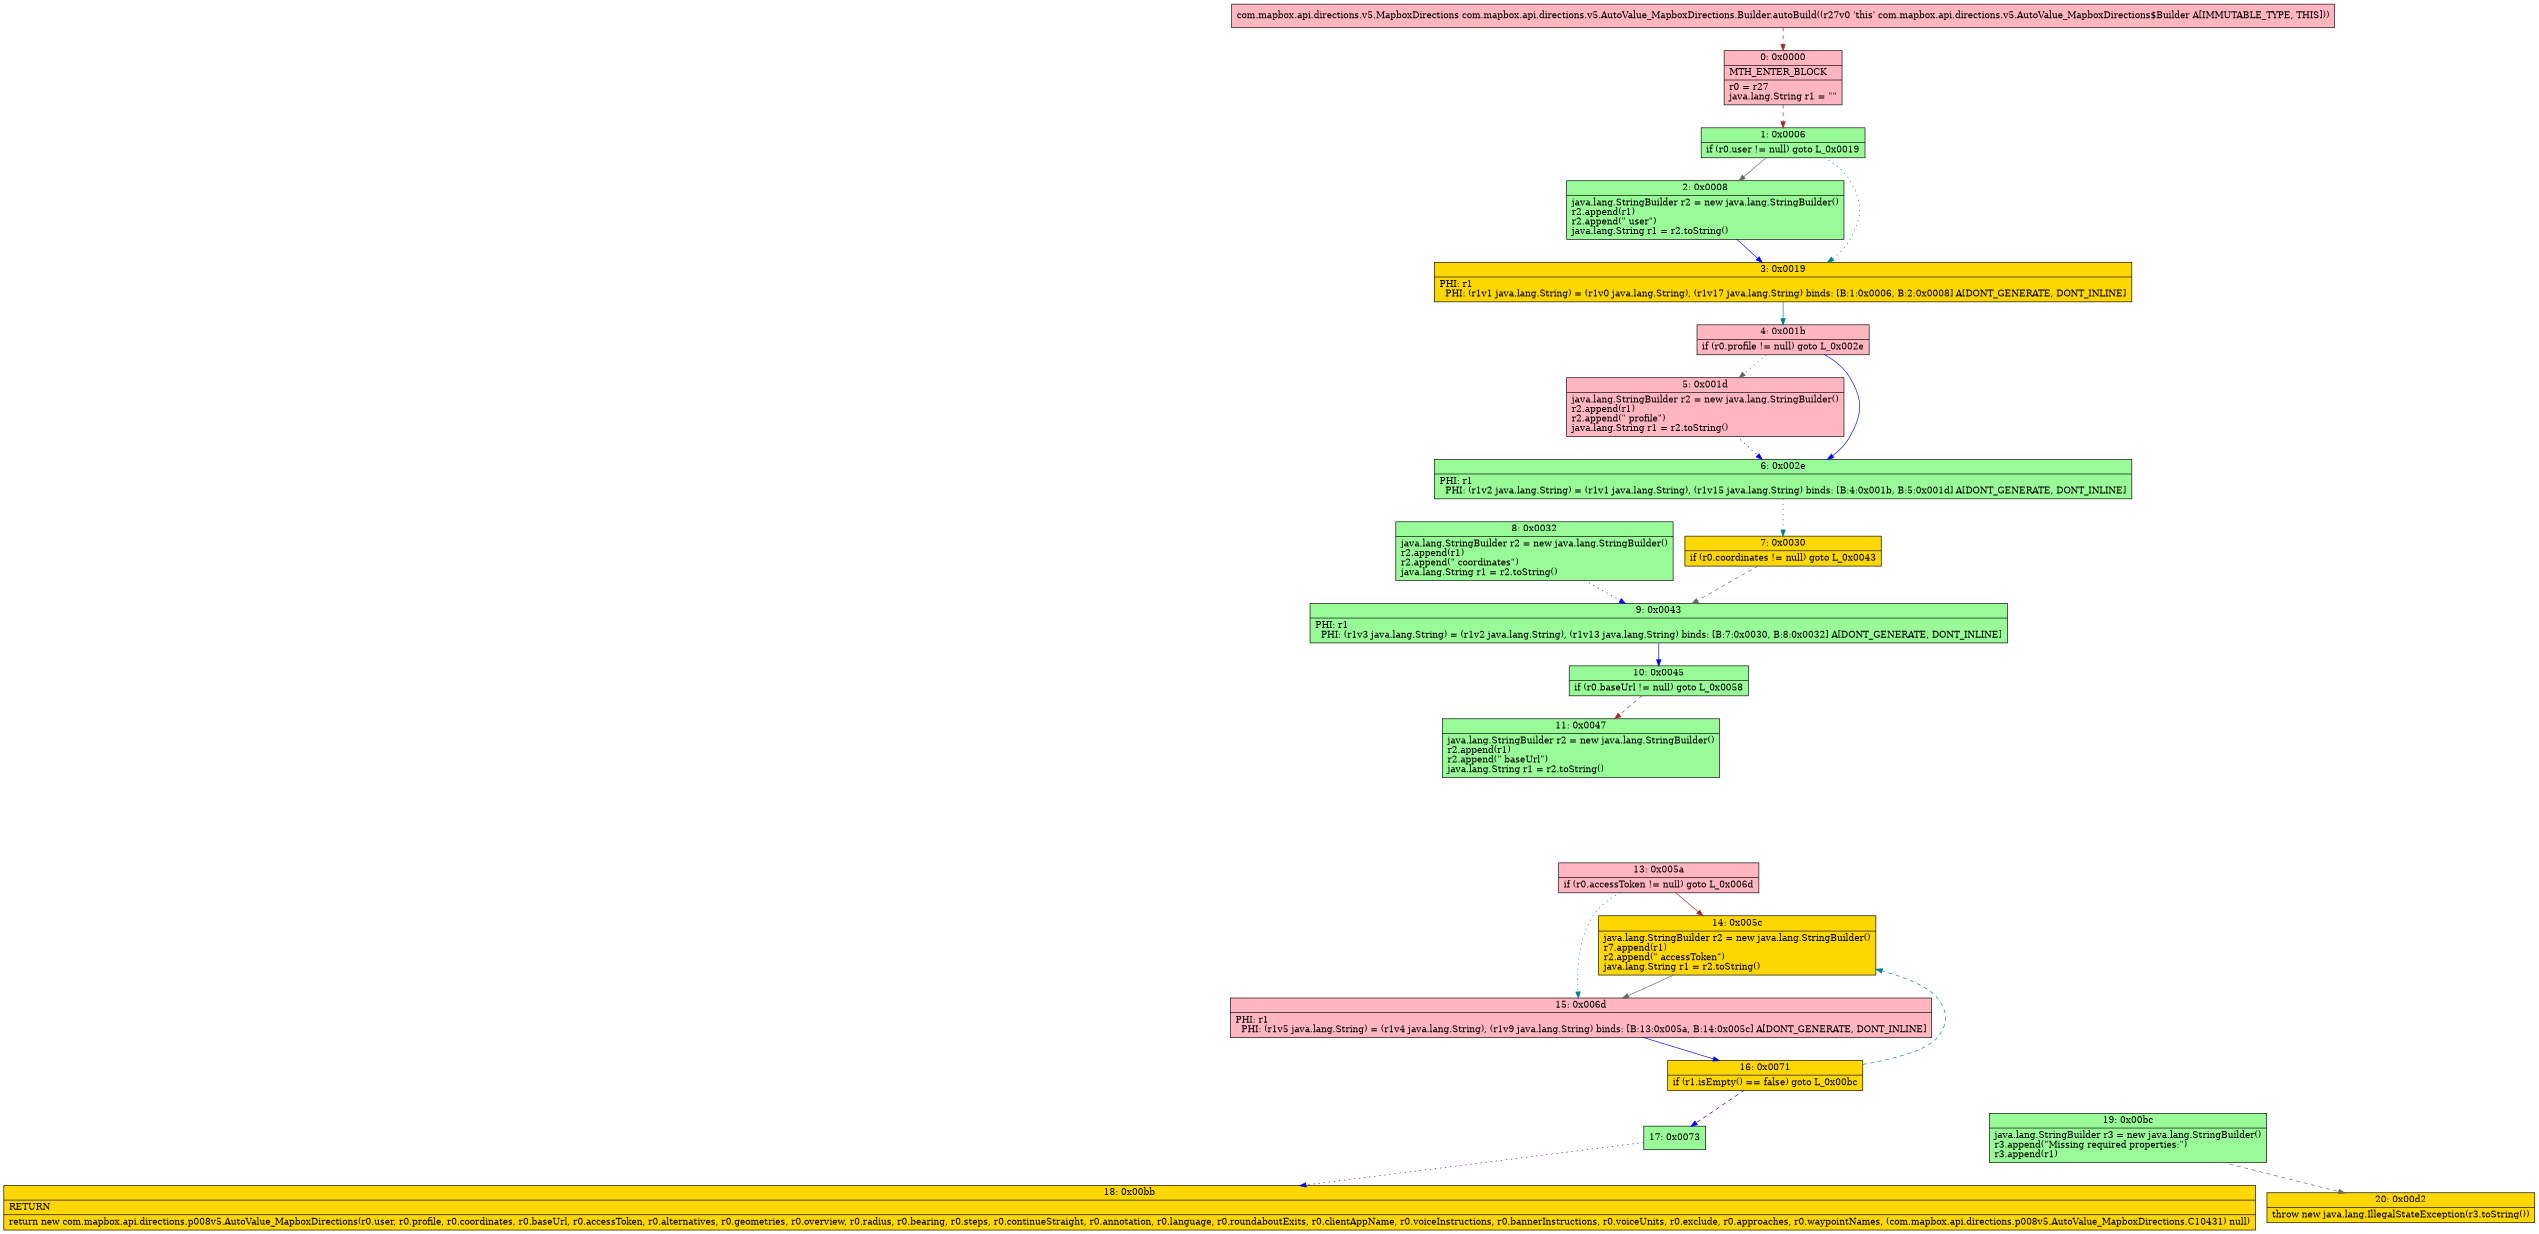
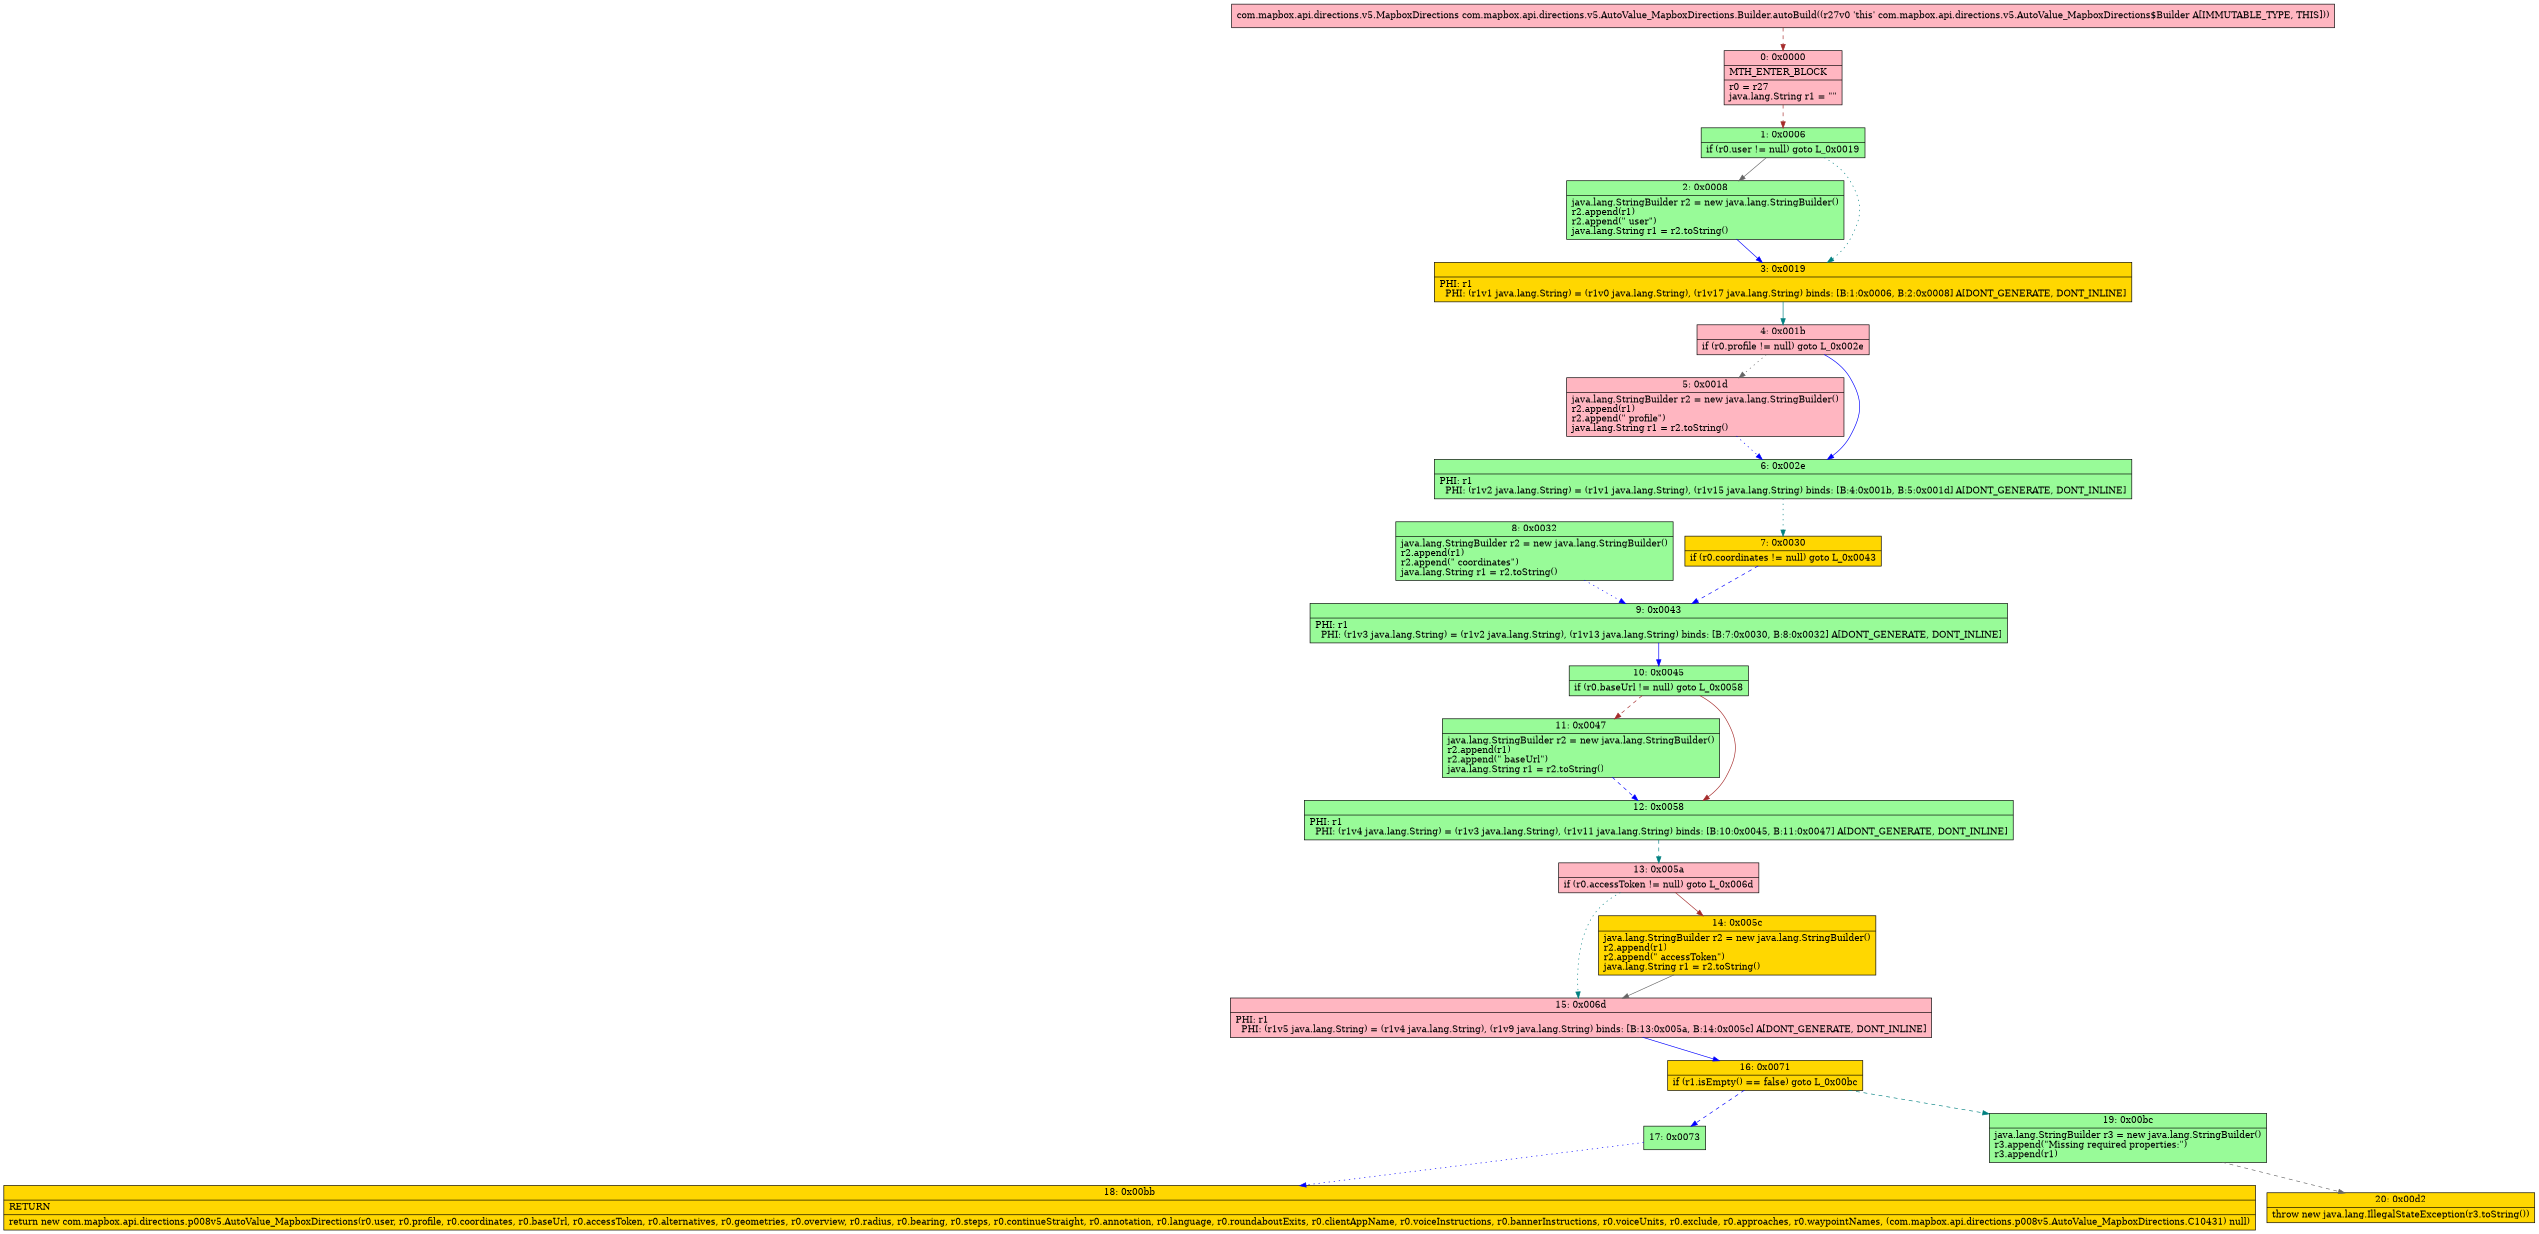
(1728, 583) -> (1728, 583)
none -> (1659, 820)
(1636, 948) -> (1636, 948)
(1944, 1027) -> (1916, 1101)
